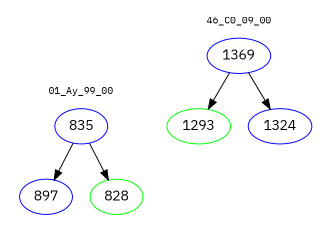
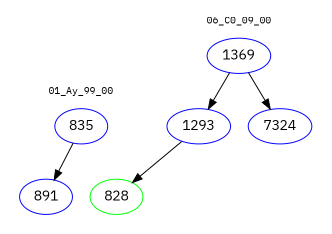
(239, 21) -> (239, 21)
(199, 126) -> (199, 126)
(280, 126) -> (280, 126)
(97, 157) -> (161, 159)
(46, 197) -> (46, 197)
